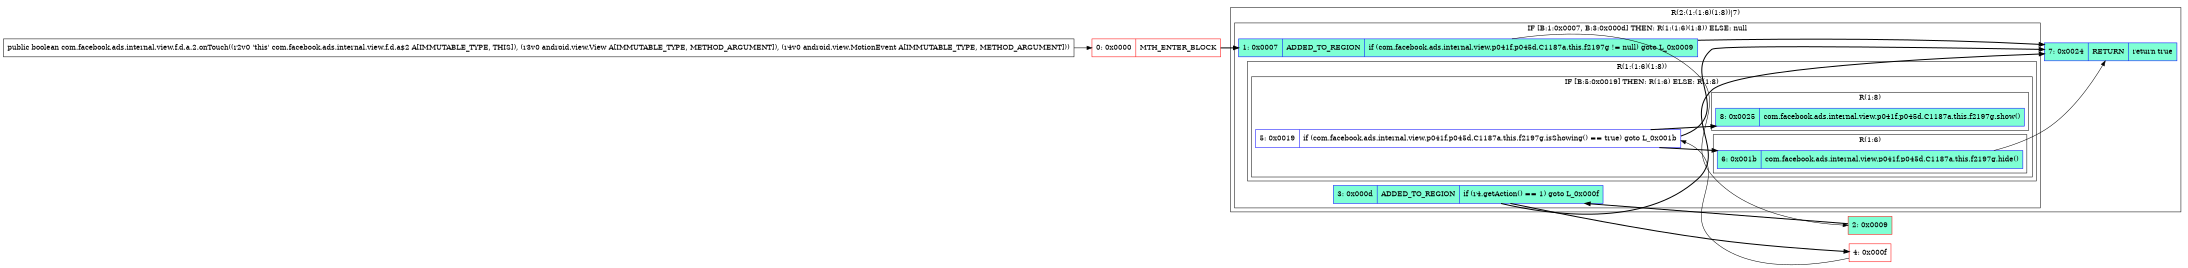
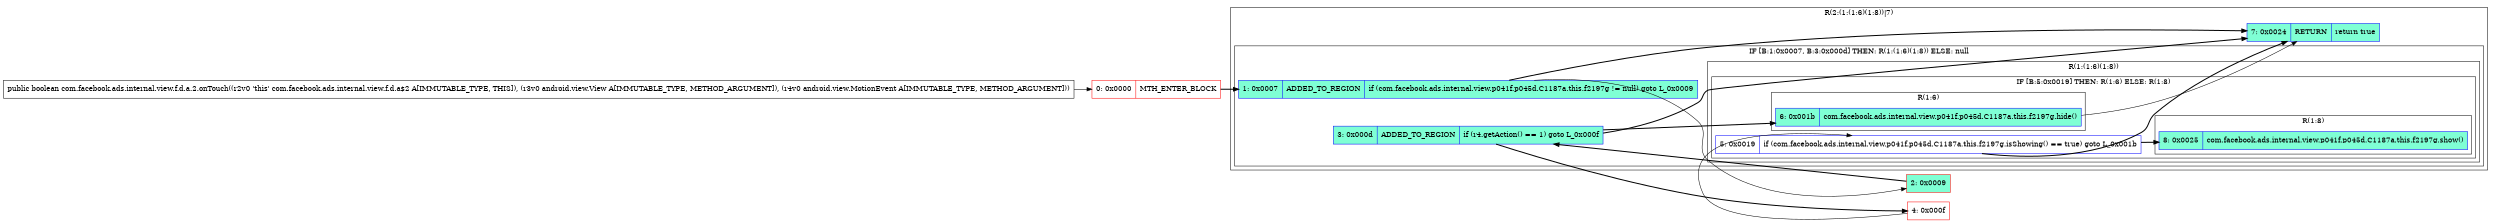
(1686, 149) -> (1687, 127)
